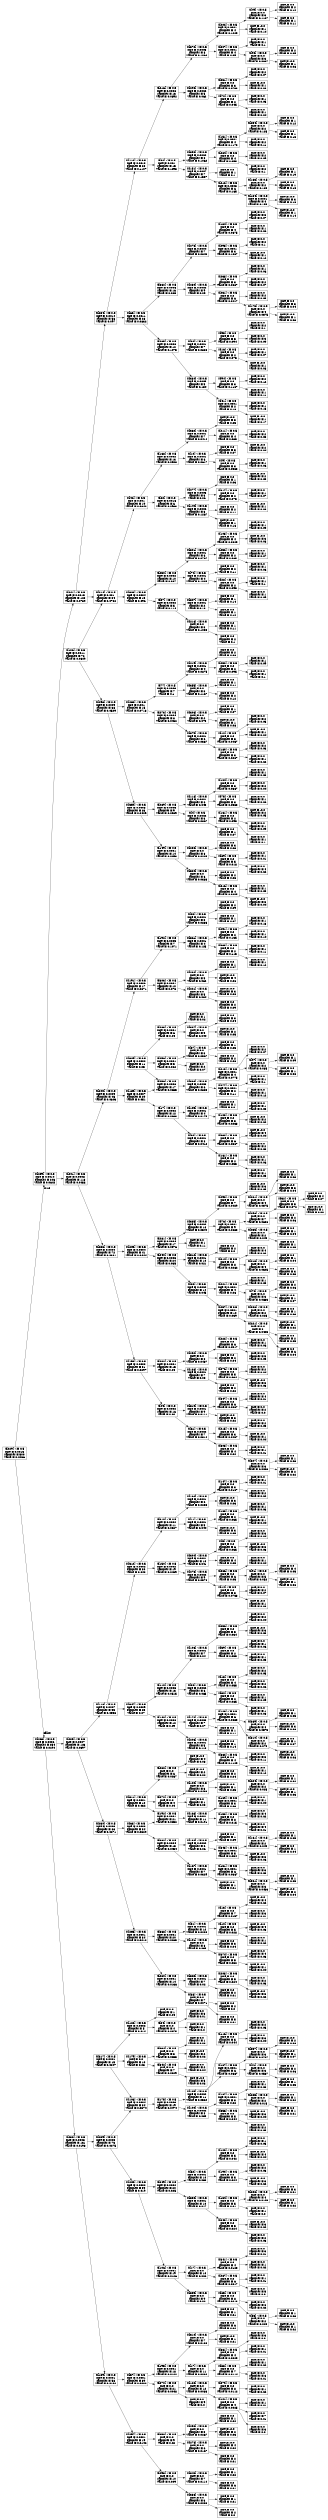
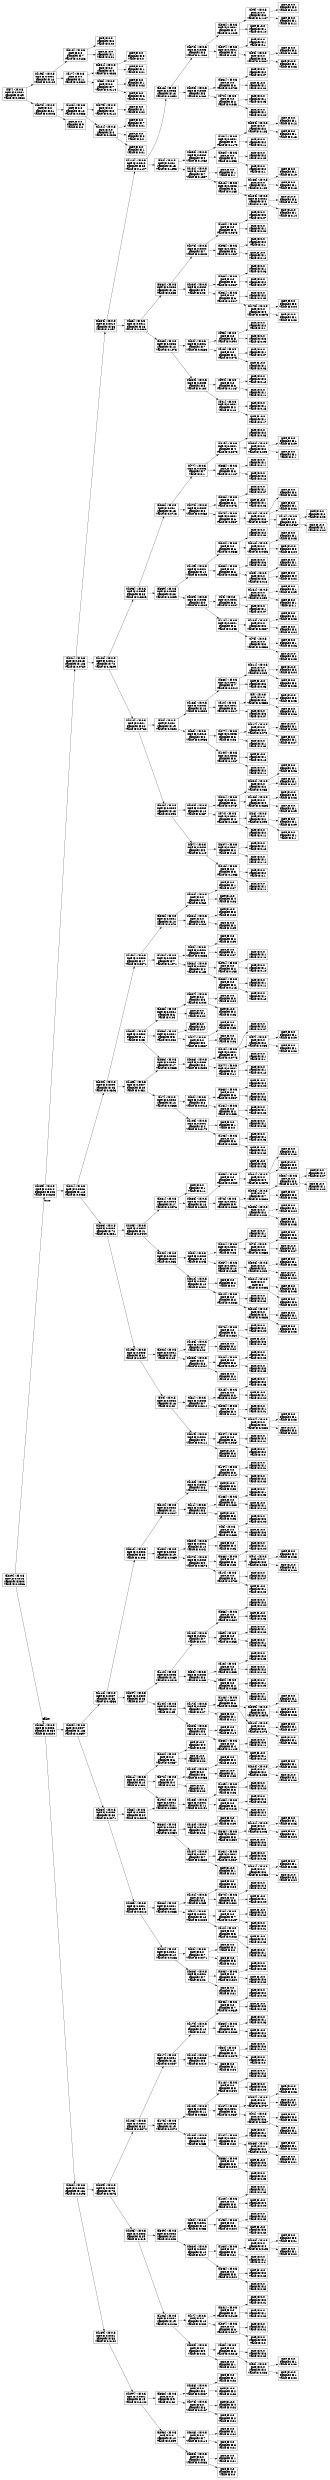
(90, 597) -> (90, 663)
(211, 738) -> (272, 519)
(120, 2082) -> (151, 2093)
(120, 2380) -> none
